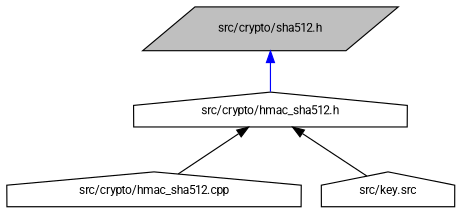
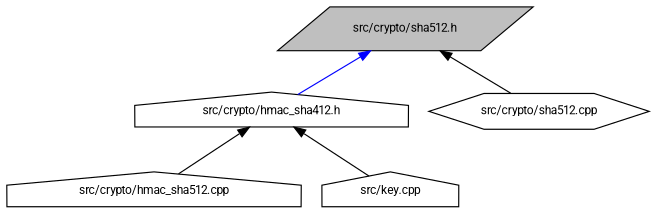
(270, 111) -> (272, 111)
none -> (539, 111)
(388, 191) -> (390, 191)
